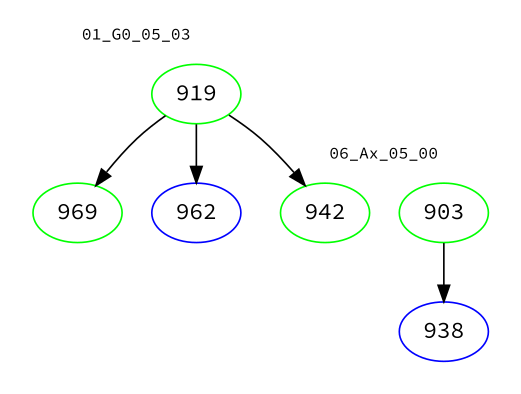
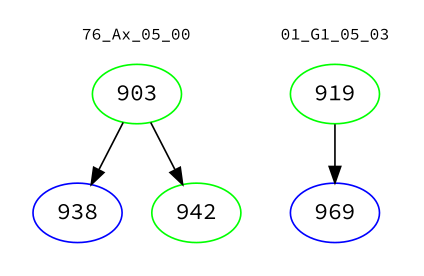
(137, 35) -> (336, 35)
(384, 154) -> (137, 35)
(278, 155) -> (163, 146)
(78, 213) -> (335, 213)
(196, 213) -> none
